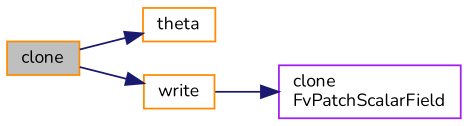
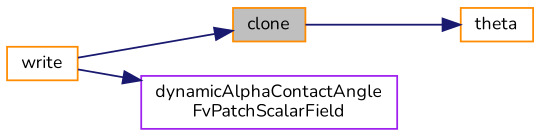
(103, 73) -> (146, 46)
(370, 92) -> (269, 102)
